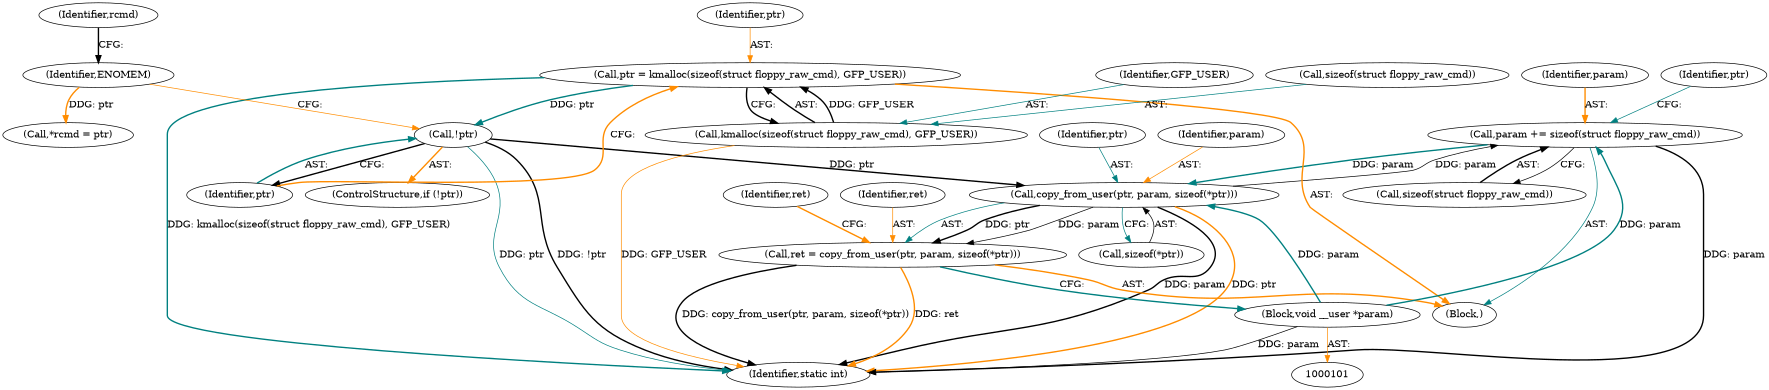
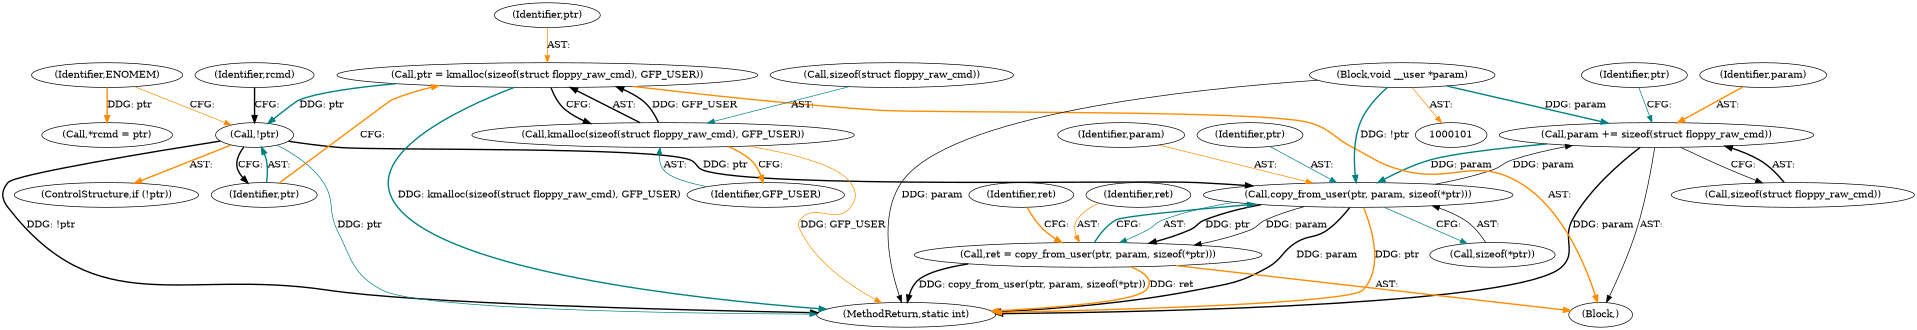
(98, 42) -> (255, 102)
none -> (748, 158)
(1570, 241) -> (1638, 224)
(1328, 255) -> (1385, 135)
(1088, 294) -> (1166, 213)
(798, 375) -> (906, 315)
